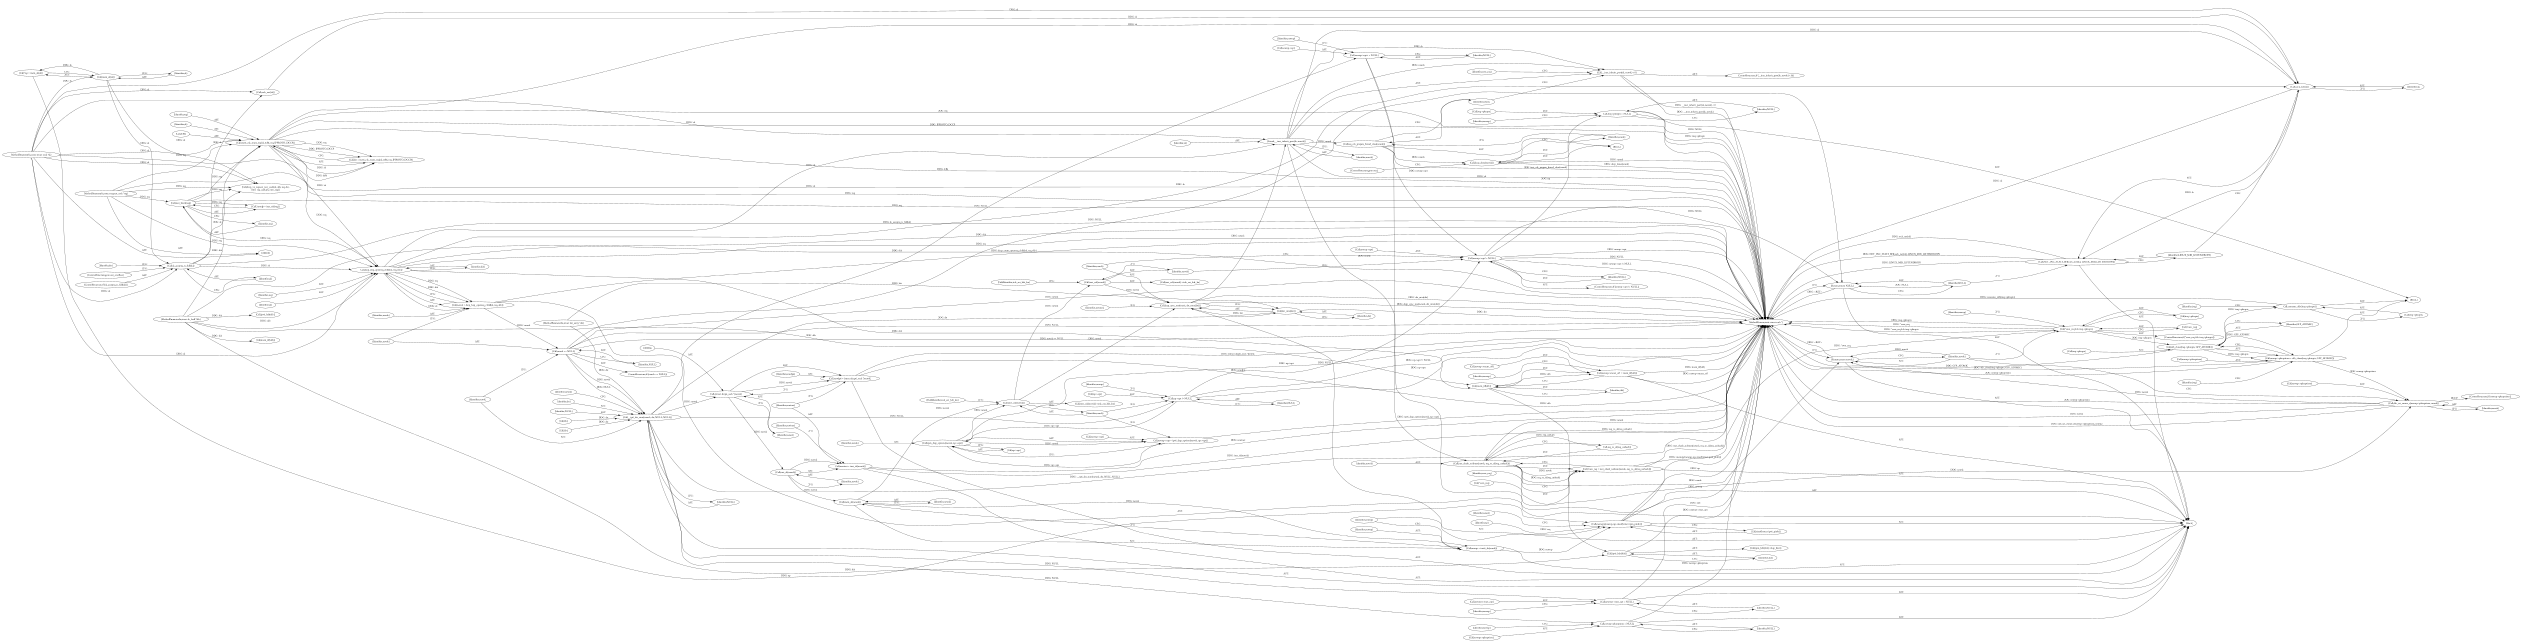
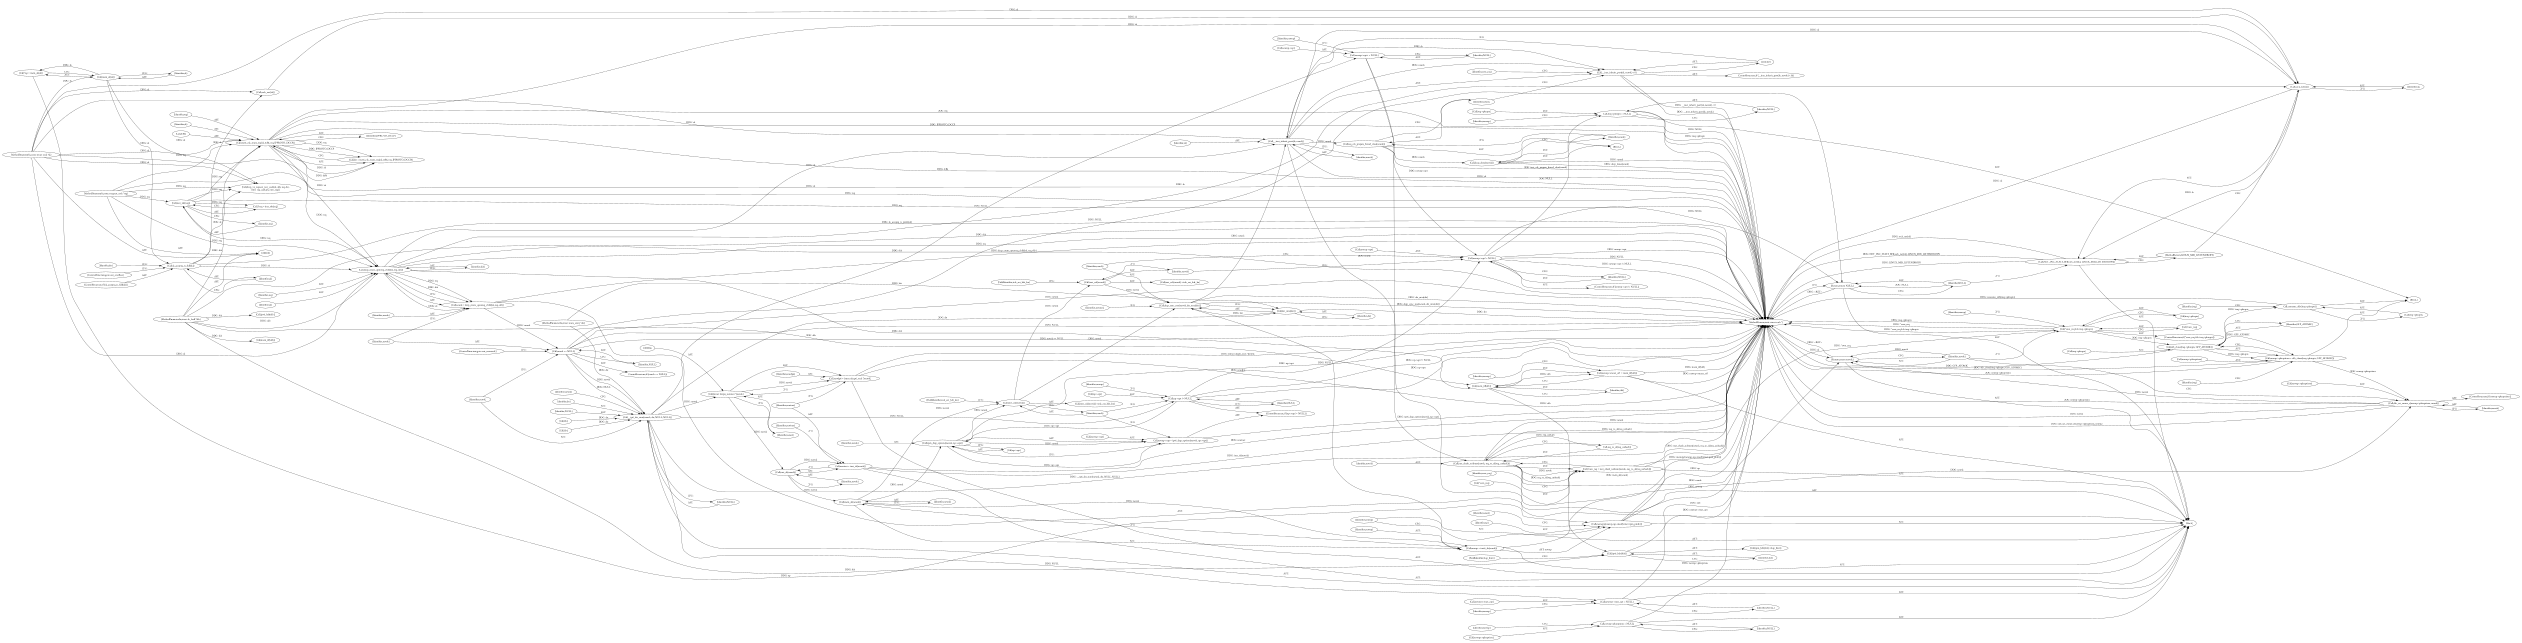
none -> (1766, 62)
none -> (381, 136)
(1286, 141) -> (1286, 141)
(1364, 171) -> none
(1545, 179) -> (1545, 179)
(181, 203) -> (181, 203)
(266, 207) -> (266, 207)
(897, 222) -> (897, 222)
(2189, 255) -> (2189, 255)
(381, 270) -> (381, 270)
(65, 279) -> none
none -> (222, 283)
(478, 305) -> (478, 305)
(1180, 306) -> (1180, 306)
(564, 323) -> (564, 323)
(1815, 350) -> (1815, 350)
none -> (478, 351)
(1482, 367) -> none
(726, 394) -> (726, 394)
(2455, 398) -> (2455, 398)
none -> (1286, 414)
none -> (1664, 464)
none -> (814, 469)
none -> (911, 486)
(1545, 529) -> (1545, 529)
(1766, 532) -> none
(1545, 550) -> (1545, 550)
none -> (1482, 558)
(1066, 582) -> none
